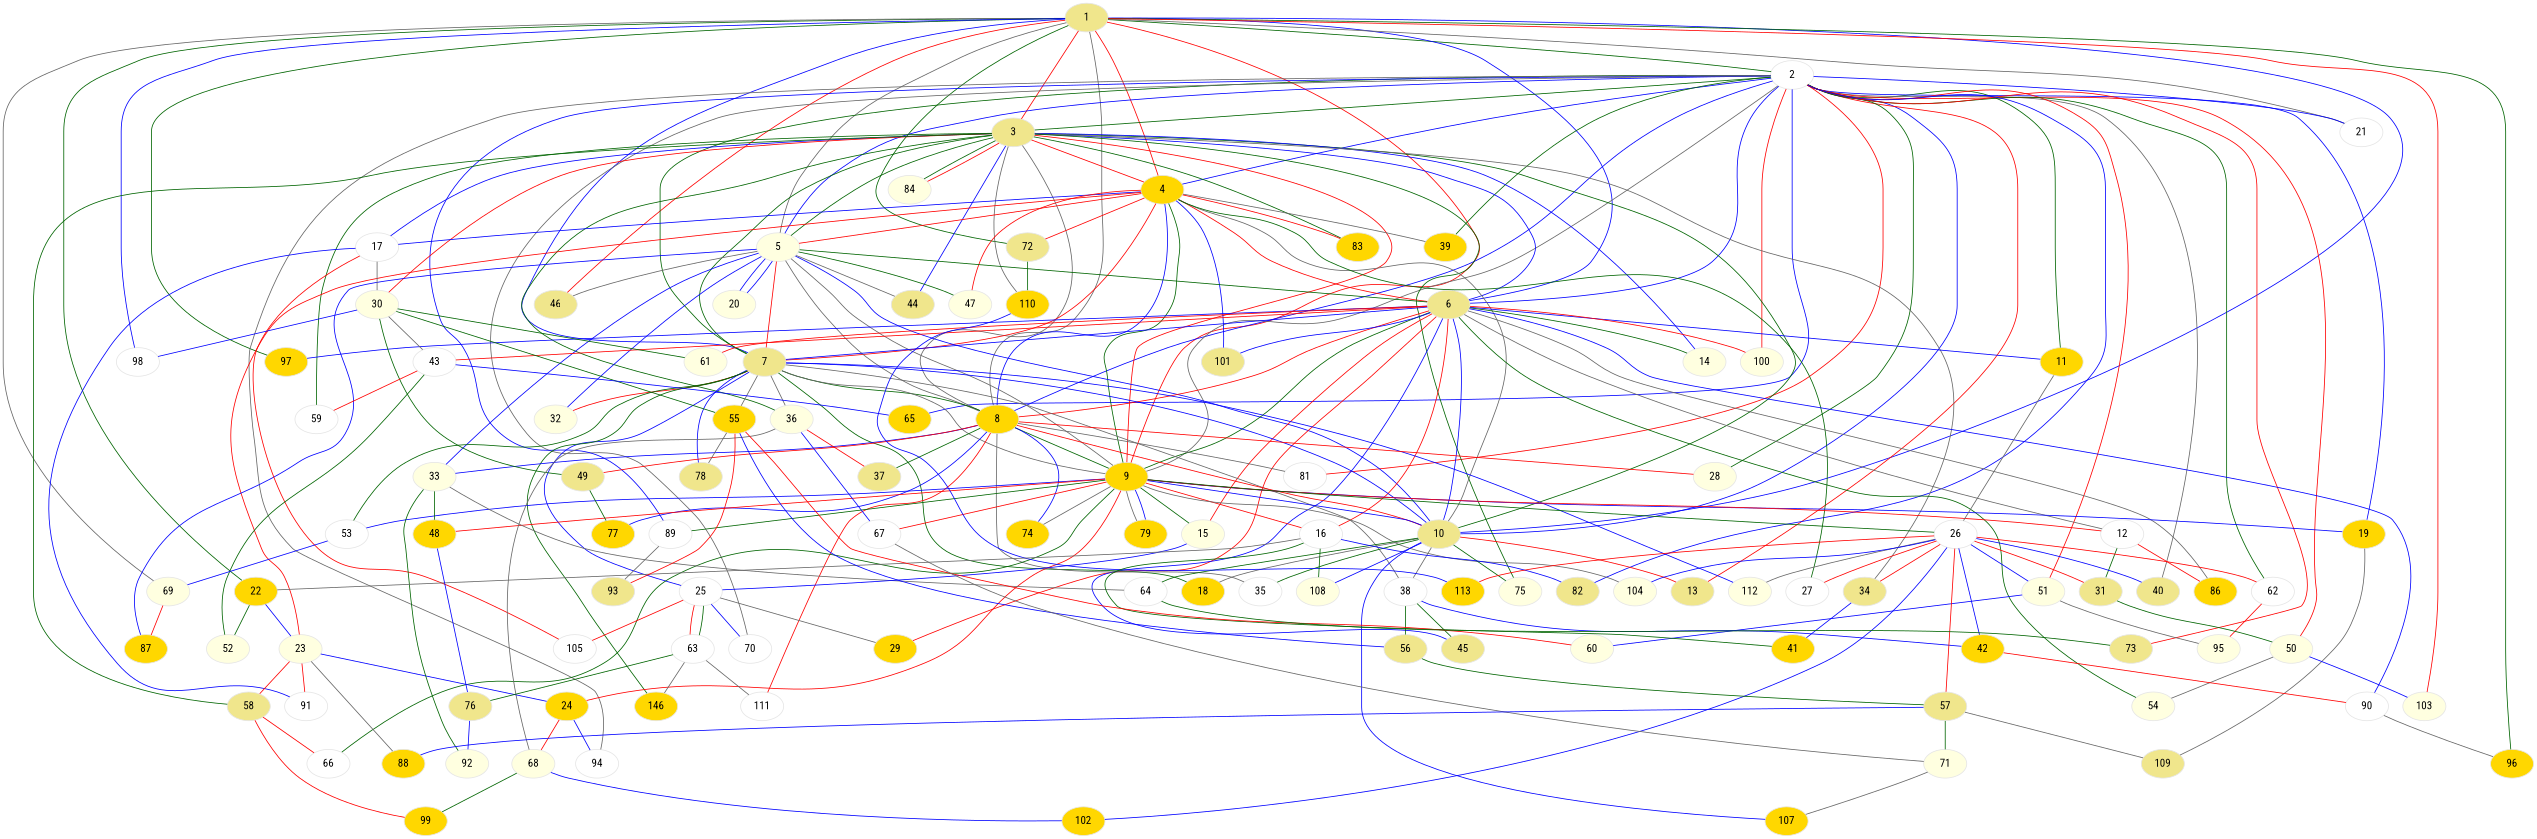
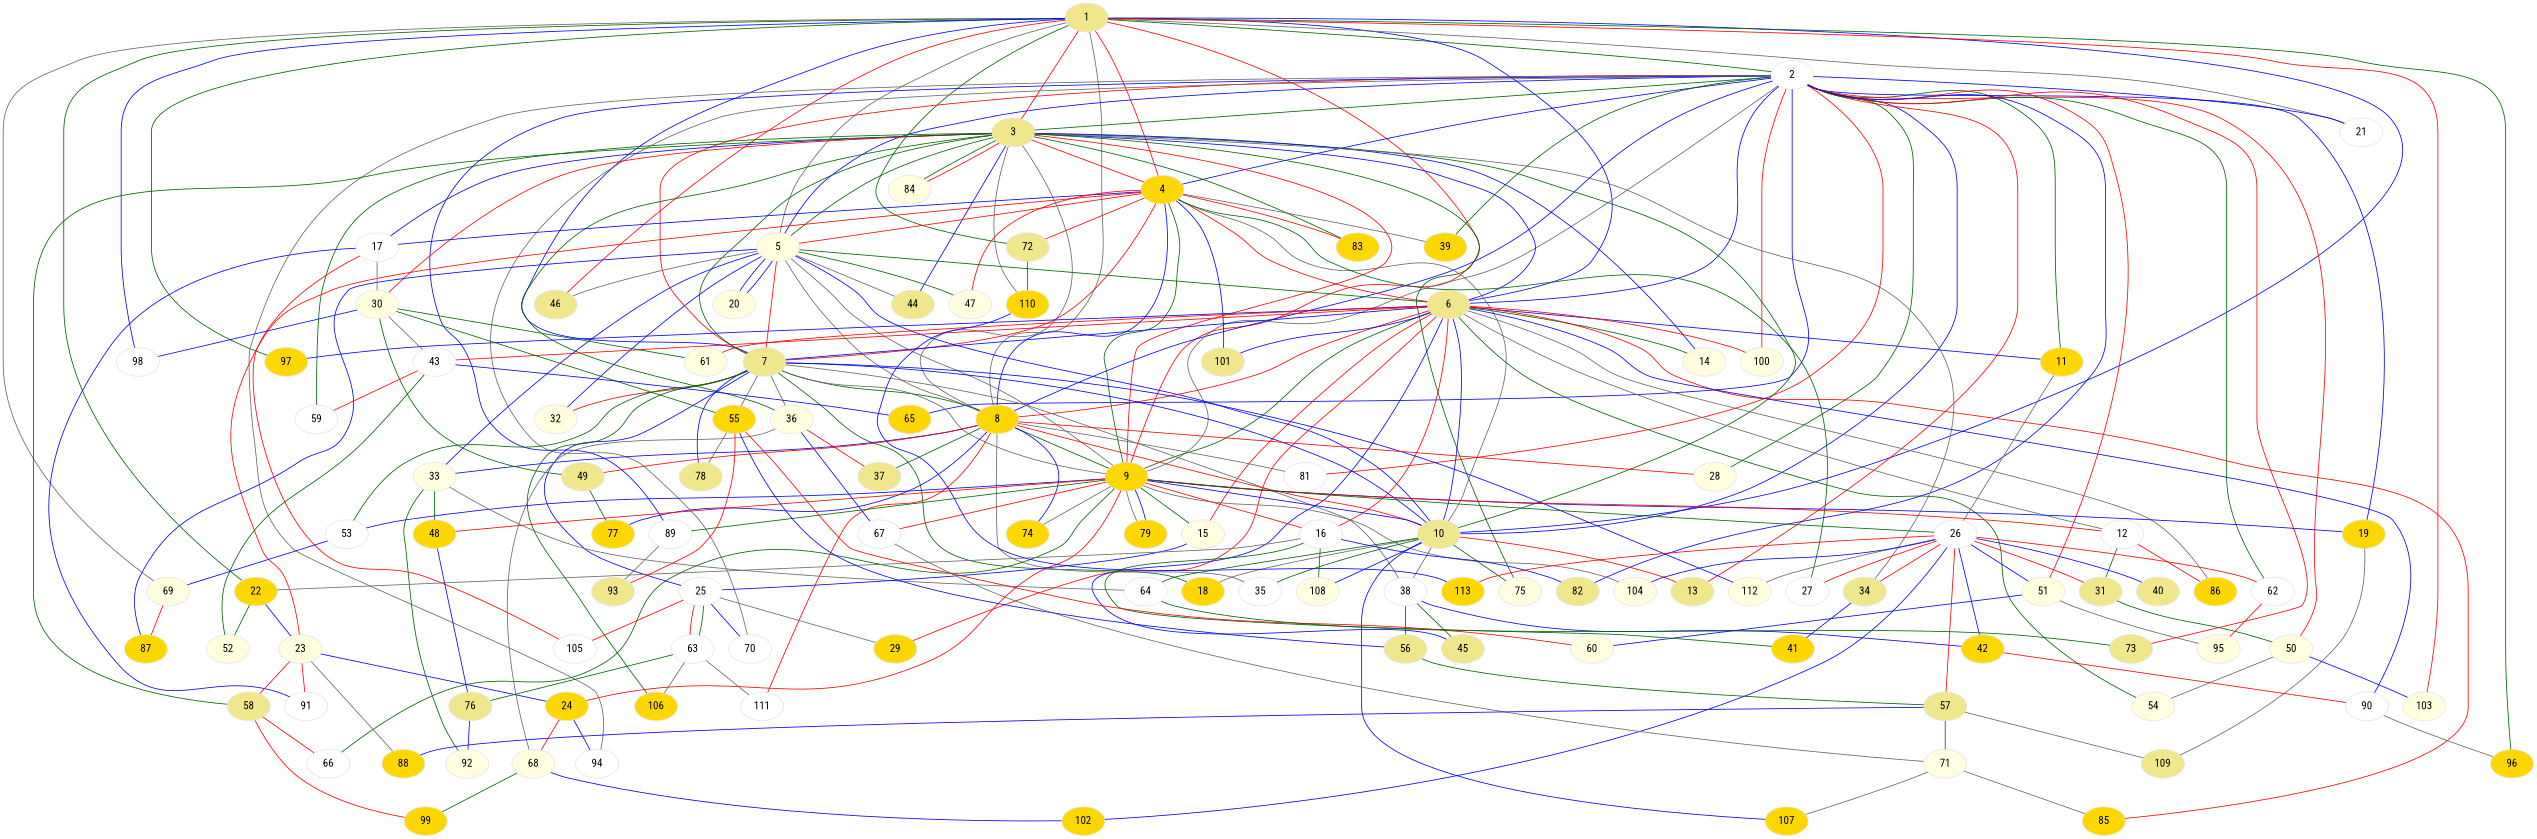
(1071, 95) -> (1071, 95)
(2163, 190) -> none
(656, 706) -> (656, 706)
none -> (2104, 821)
